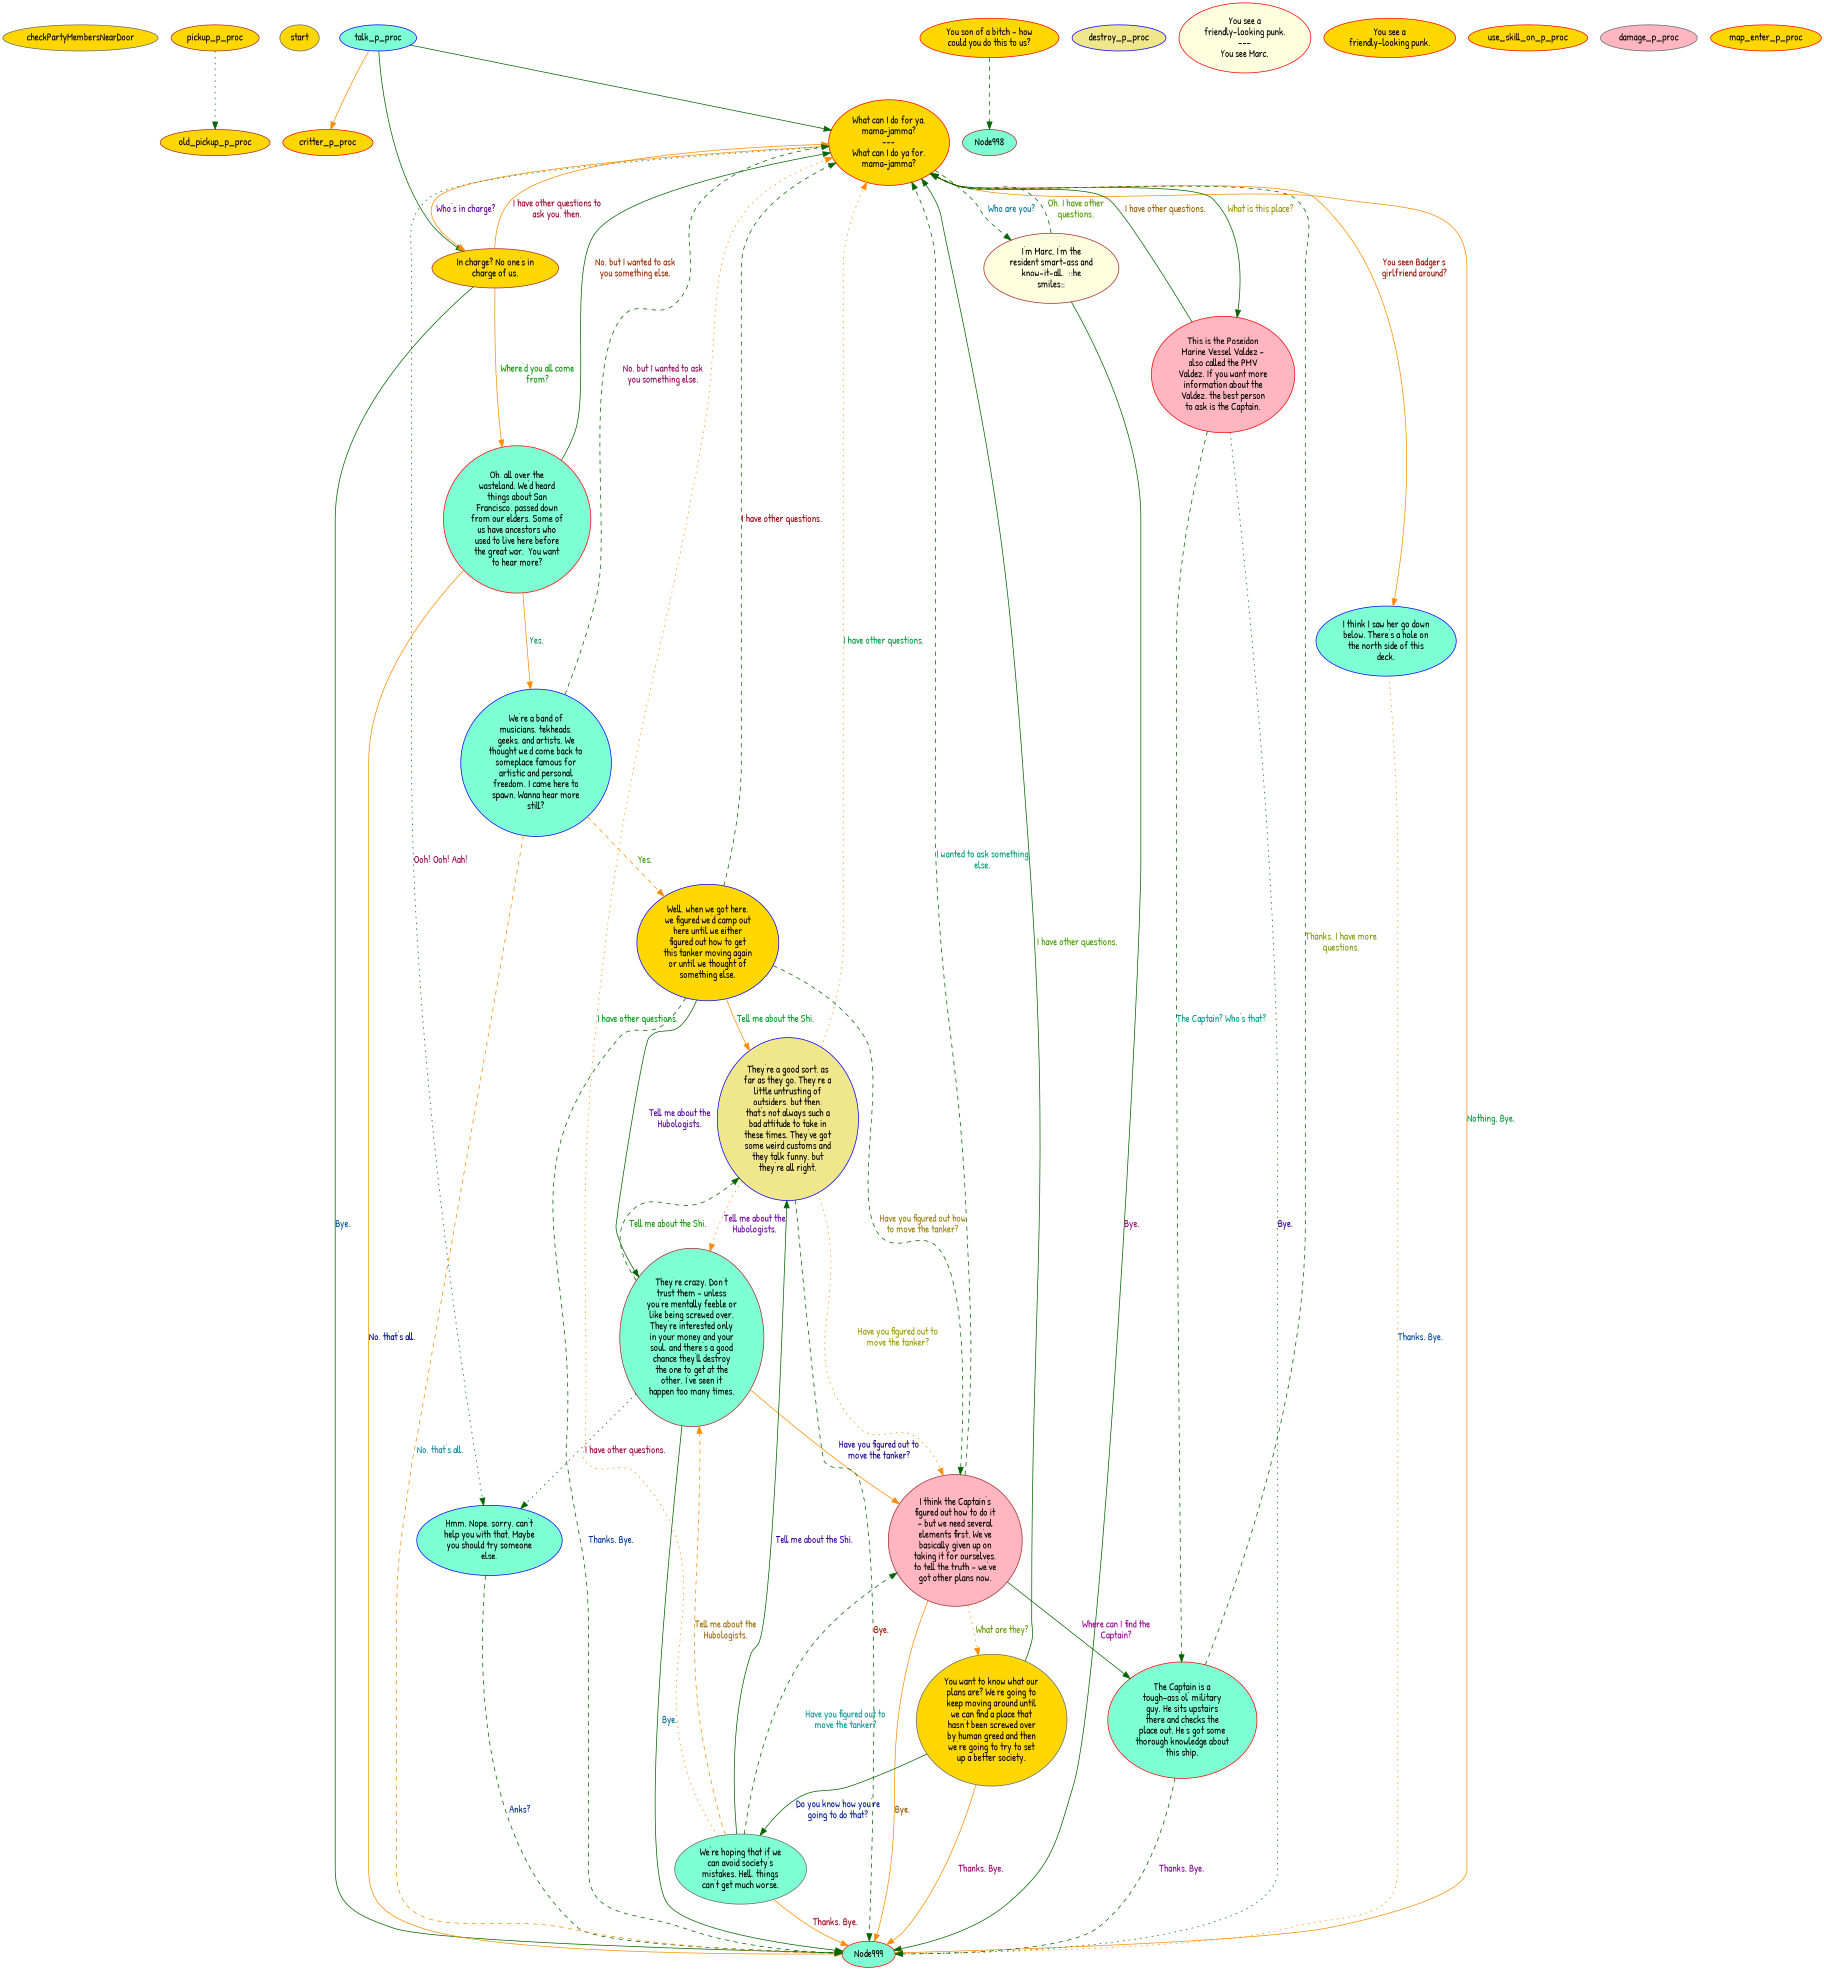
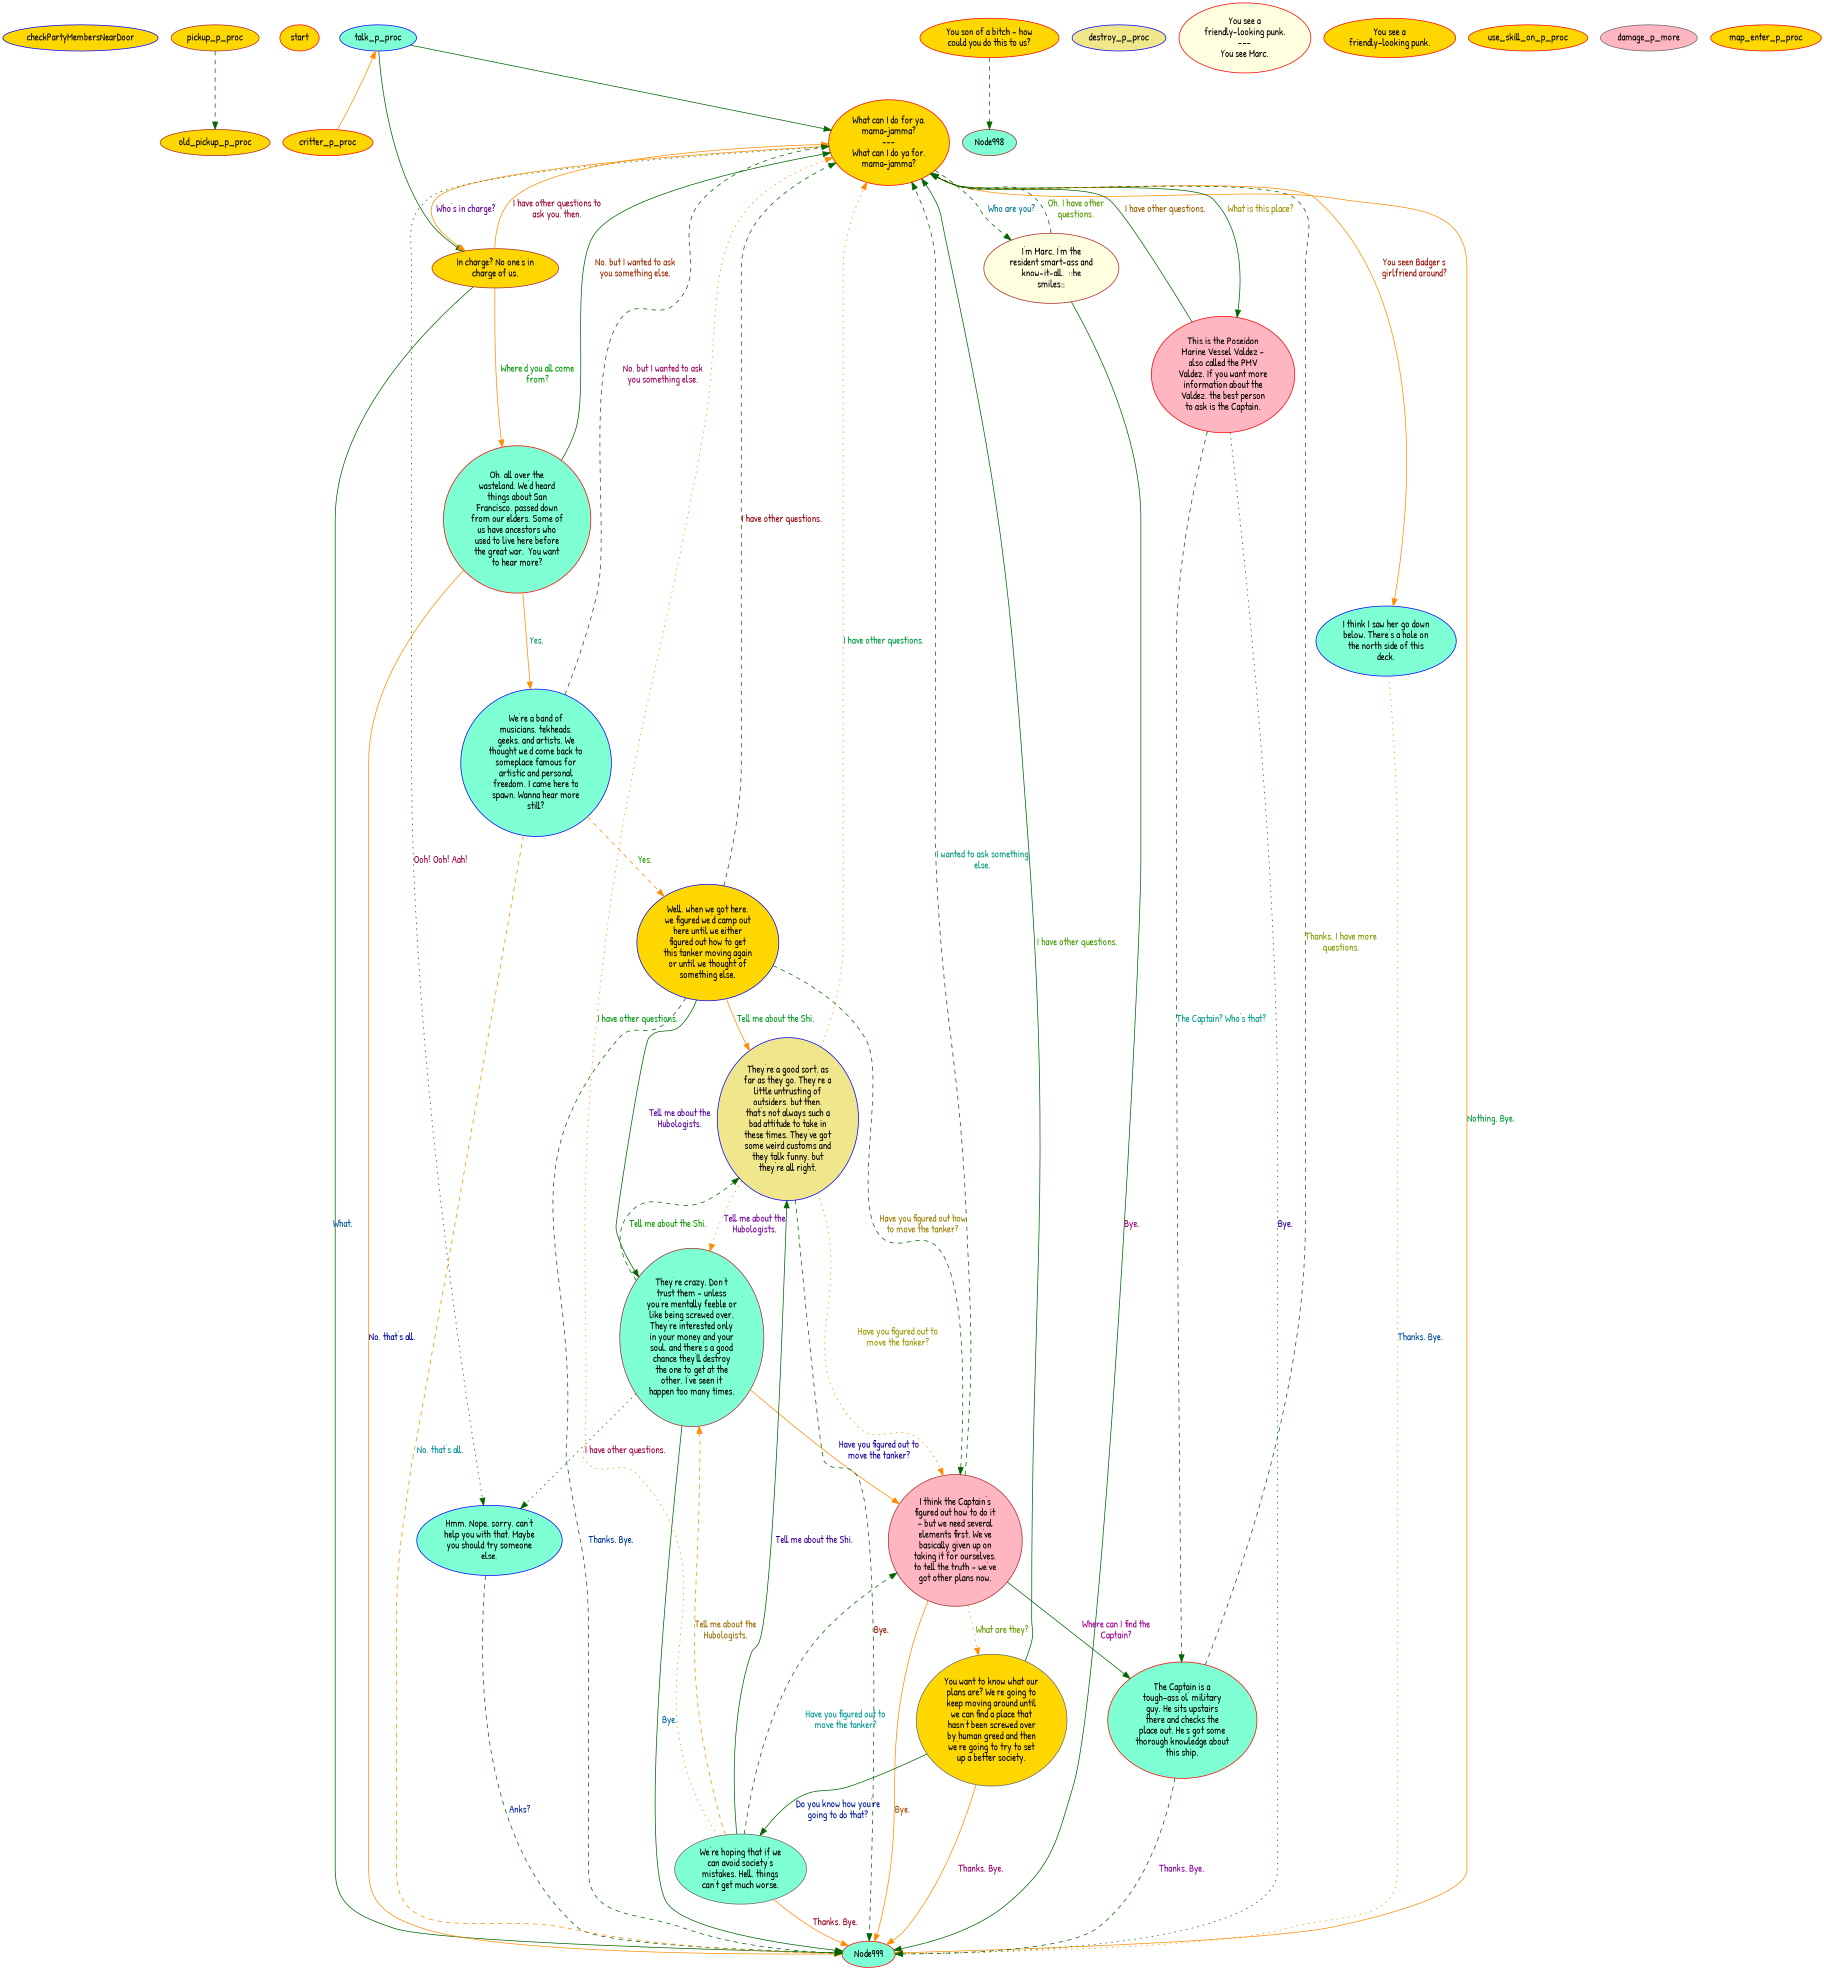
(80, 38) -> (80, 38)
(300, 38) -> (300, 38)
(1649, 38) -> (1649, 38)
(215, 86) -> (215, 86)
(350, 86) -> (356, 94)
(343, 1224) -> (343, 1224)
